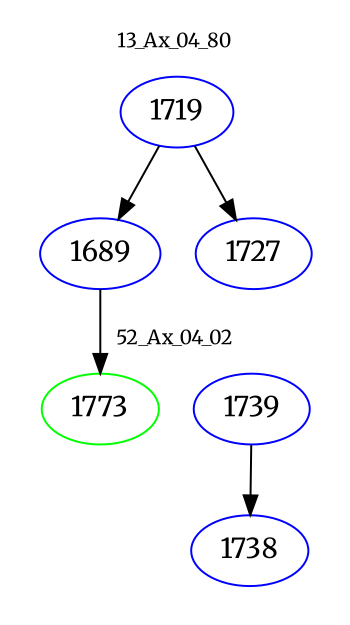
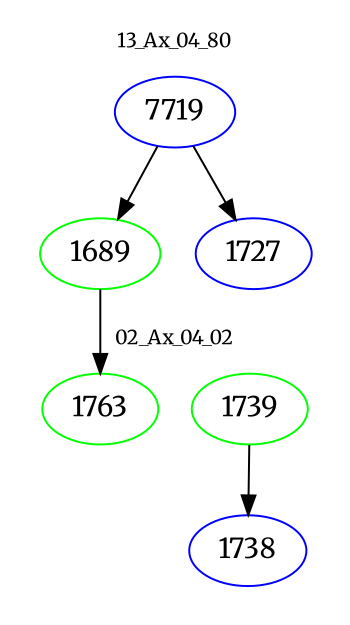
(177, 112) -> (175, 112)
(100, 254) -> (100, 254)
(175, 339) -> (175, 339)
(100, 409) -> (100, 409)
(252, 409) -> (250, 409)
